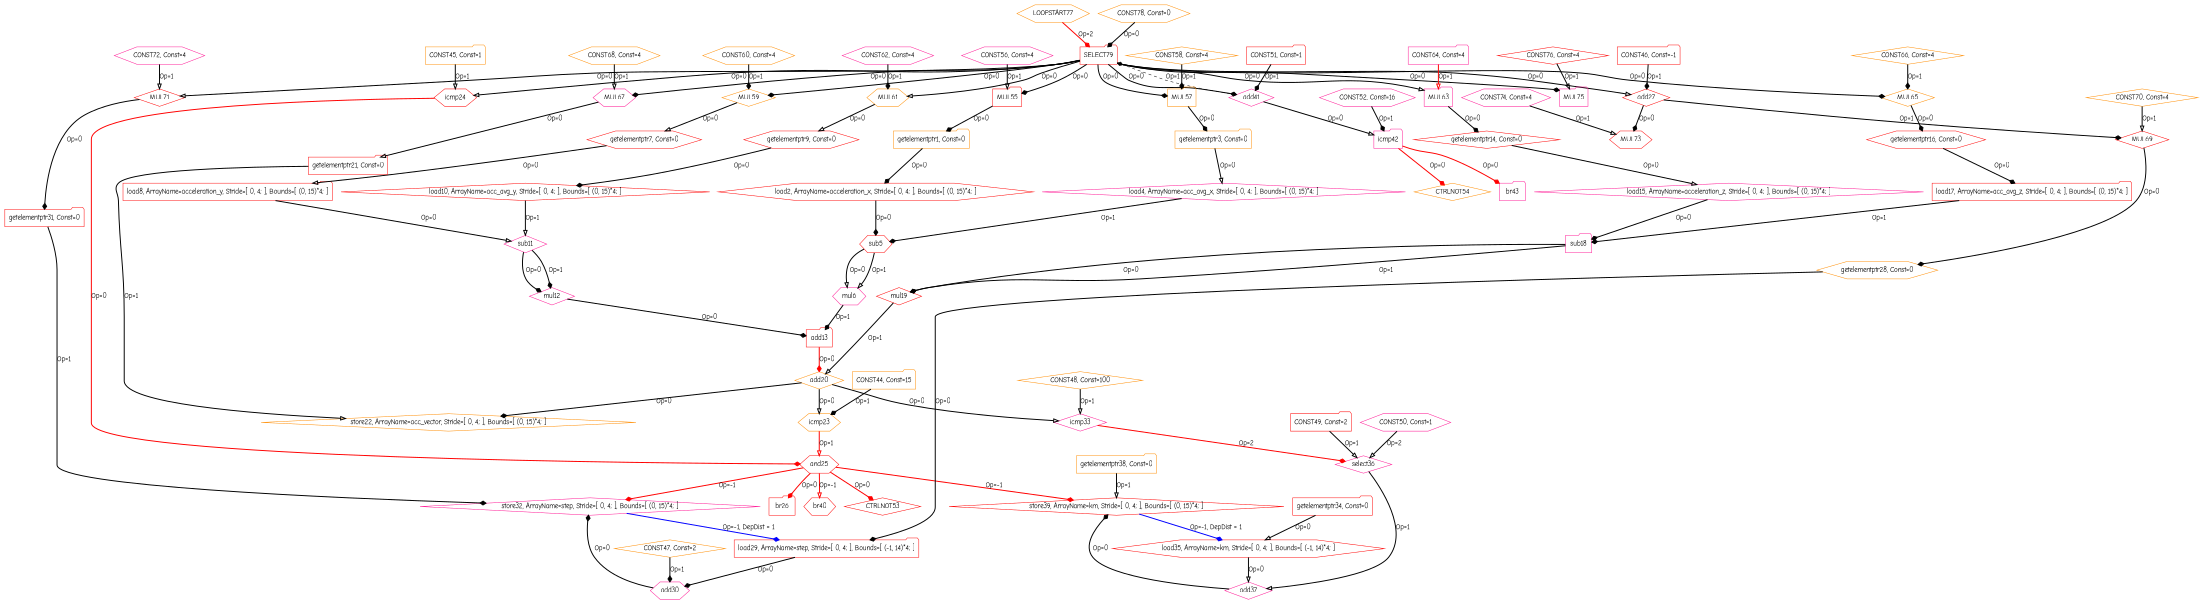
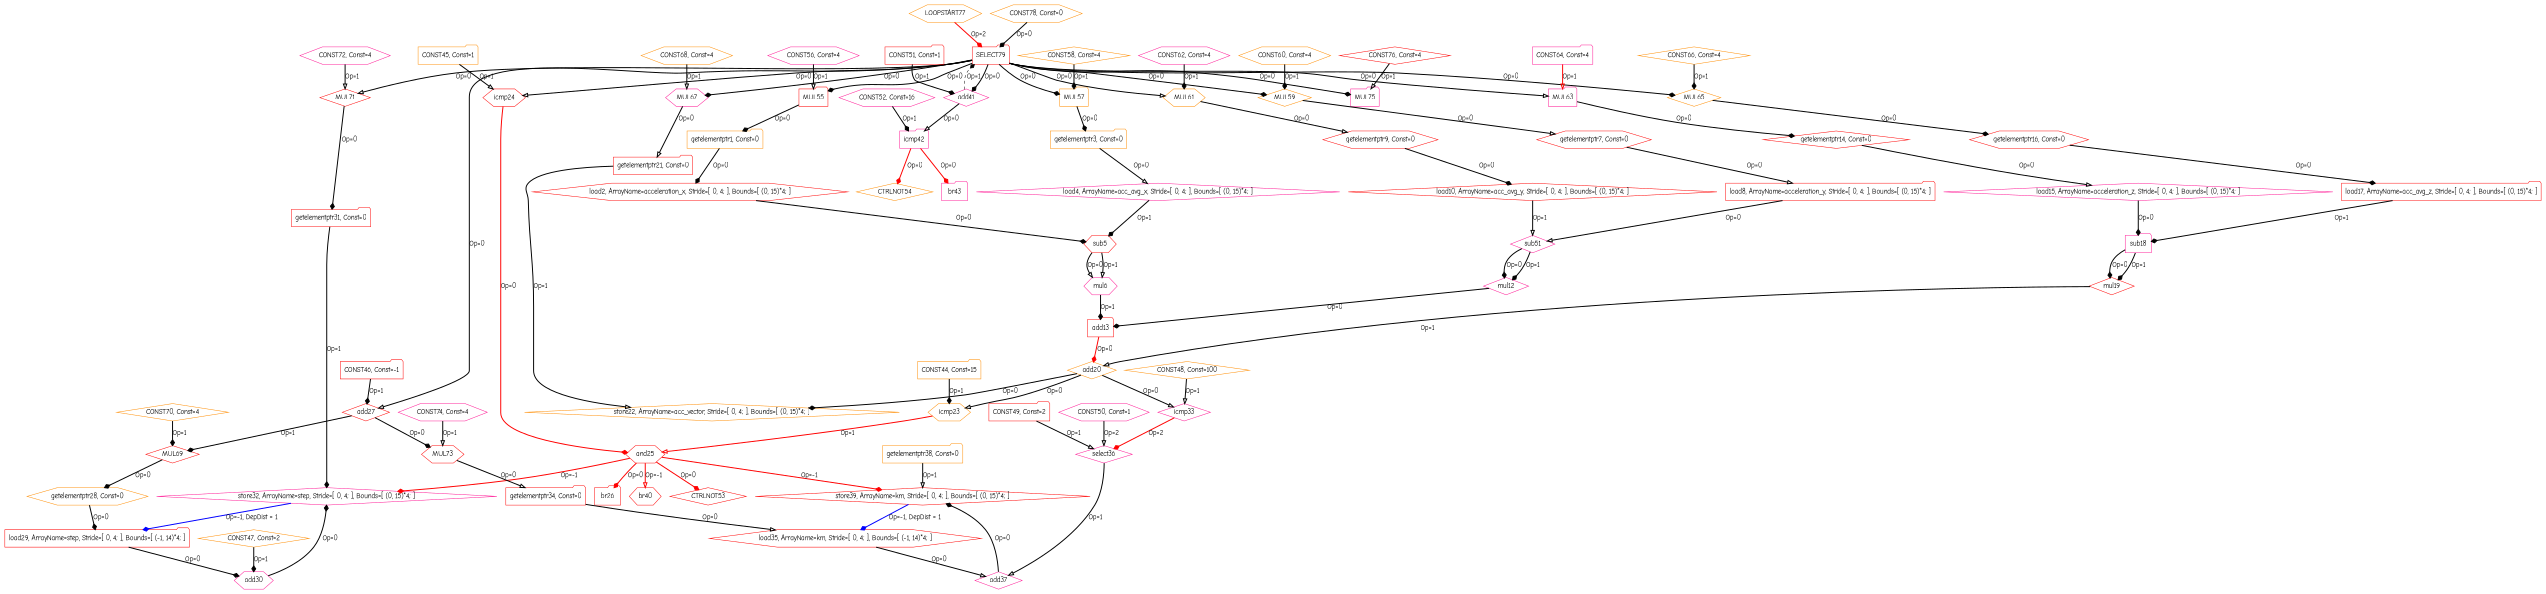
(2142, 116) -> (173, 430)
(525, 244) -> (1533, 244)
none -> (489, 473)
